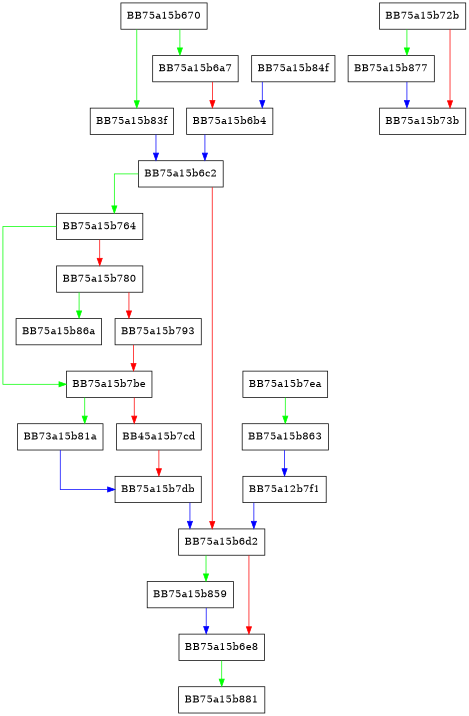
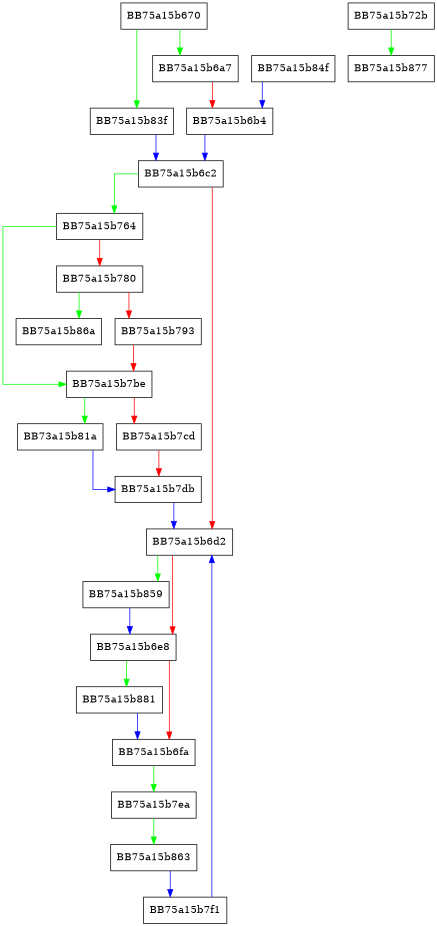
(423, 121) -> none
(159, 437) -> (159, 437)
(285, 489) -> (185, 910)
none -> (154, 752)
